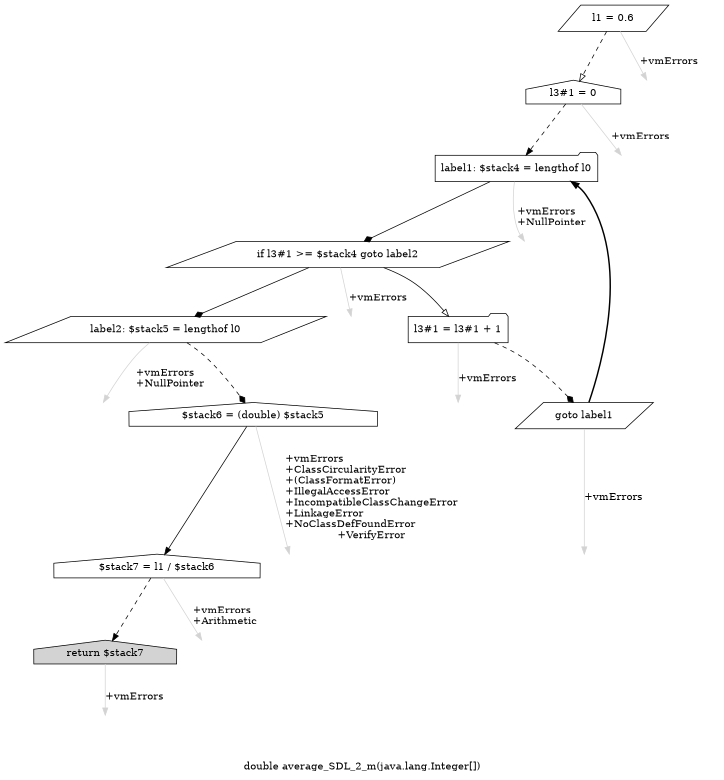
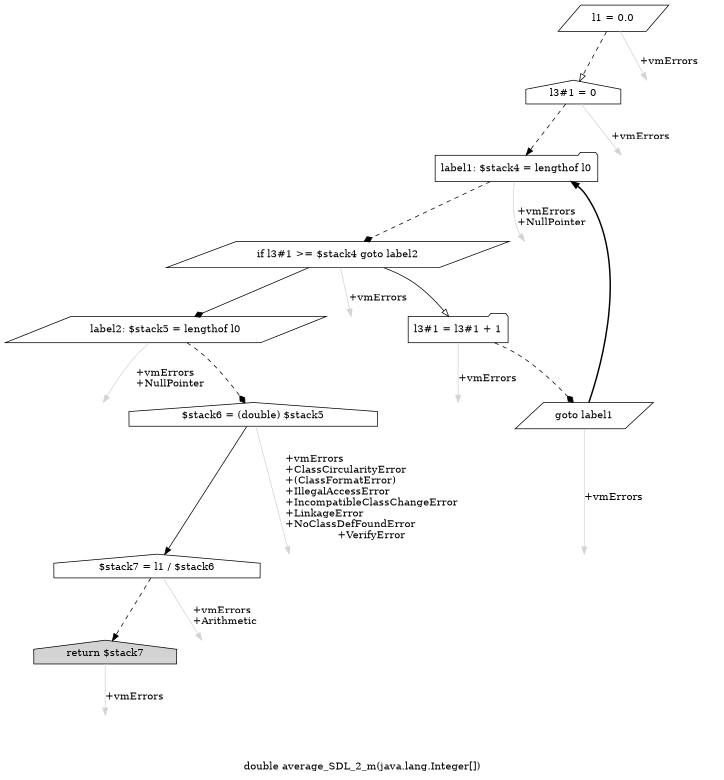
(613, 18) -> (613, 18)
(431, 210) -> (431, 210)
